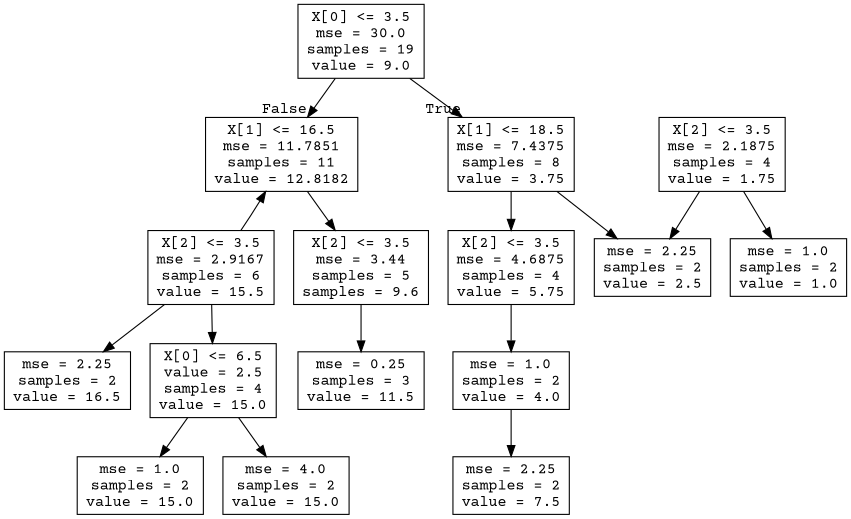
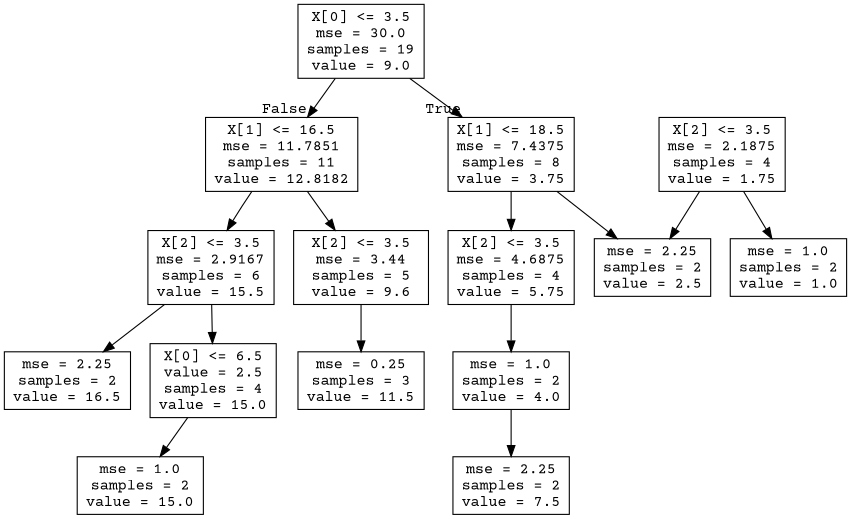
(251, 216) -> (242, 206)
(361, 268) -> (361, 268)
(286, 486) -> none
